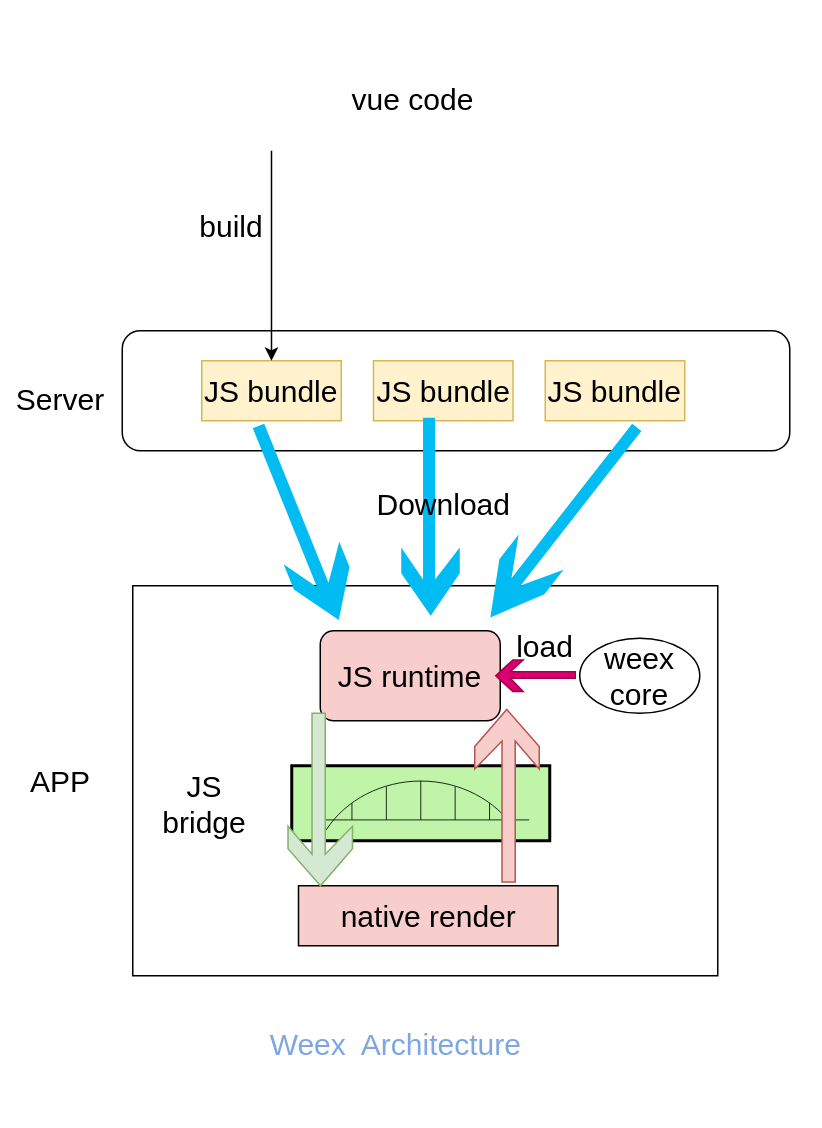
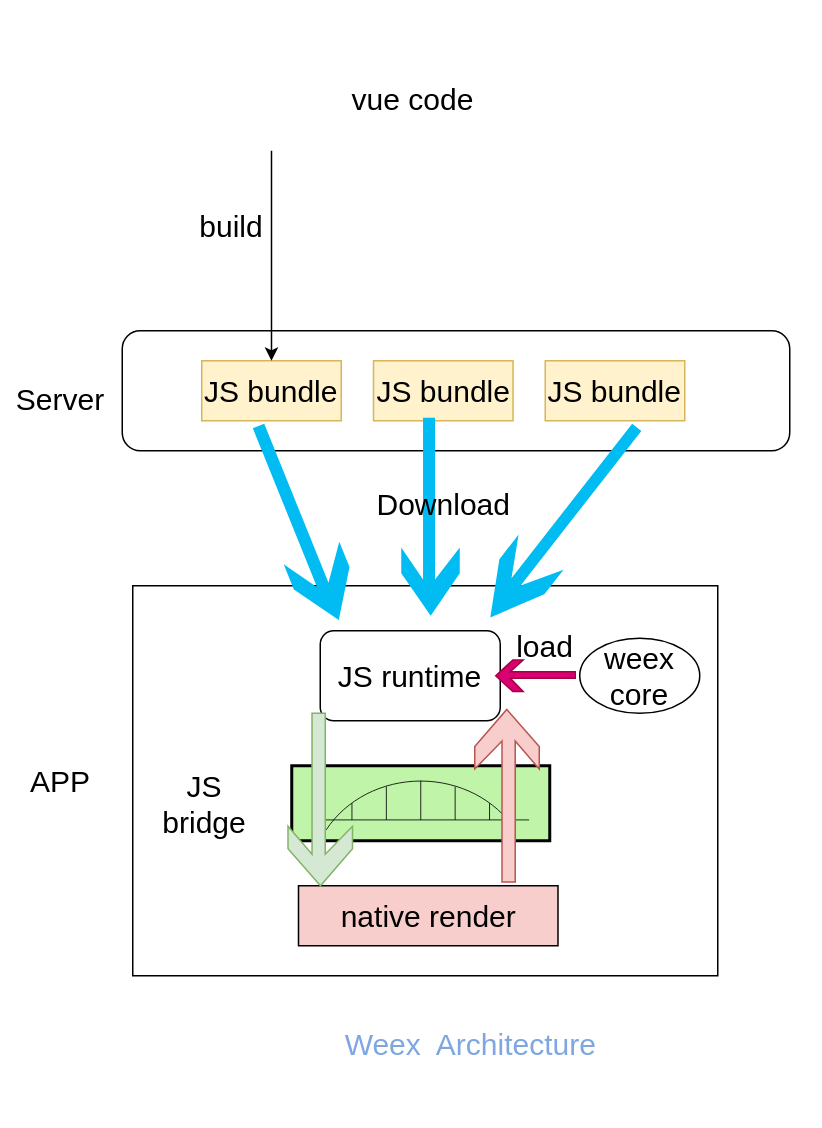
(410, 676) -> (410, 676)
(396, 1043) -> (471, 1043)
